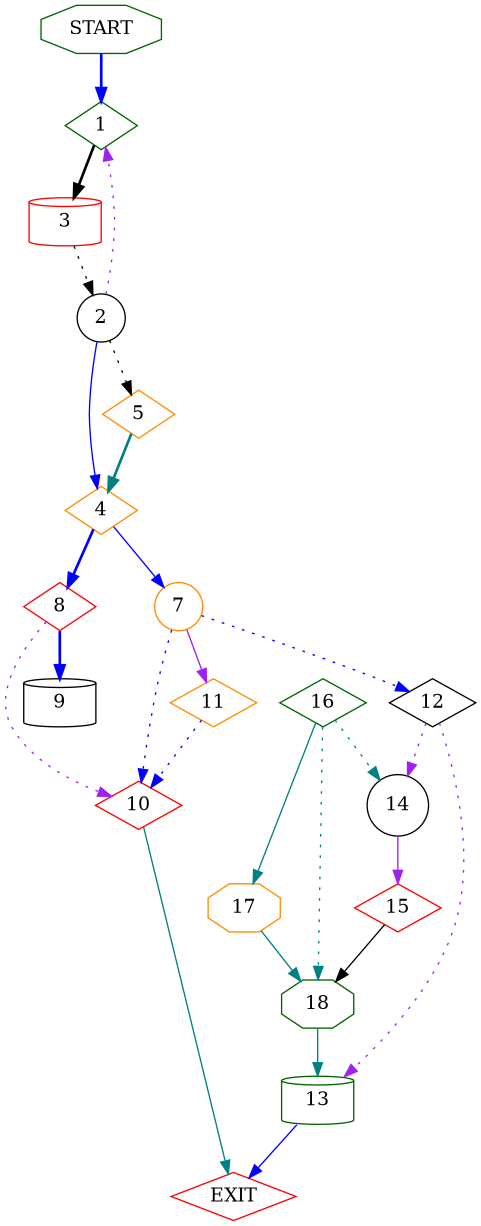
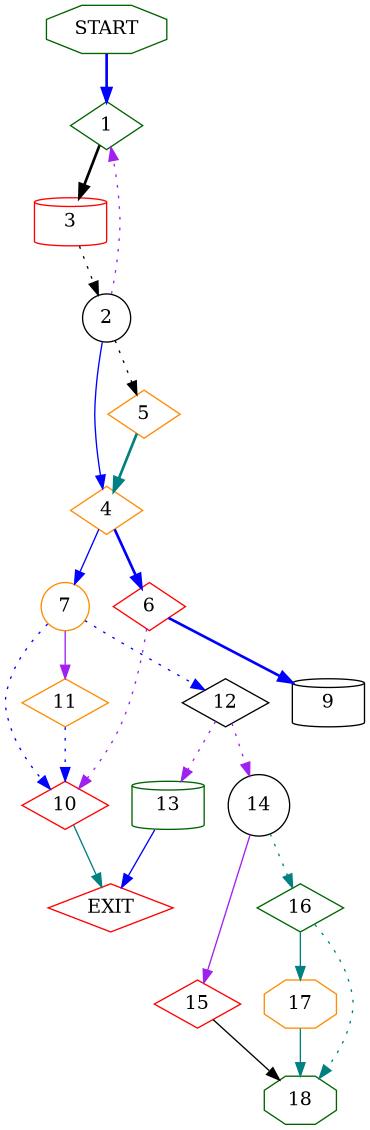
(60, 607) -> (149, 607)
(353, 745) -> (279, 855)
(318, 1046) -> none
